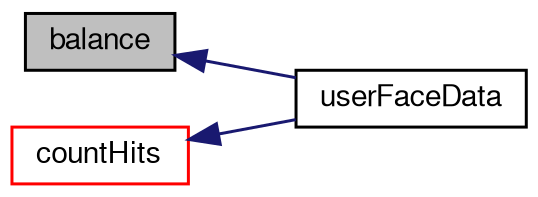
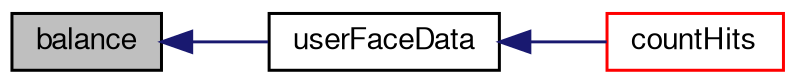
(257, 127) -> (568, 42)
